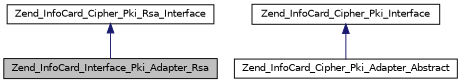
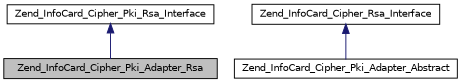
(346, 14) -> (346, 14)
(111, 69) -> (111, 69)
